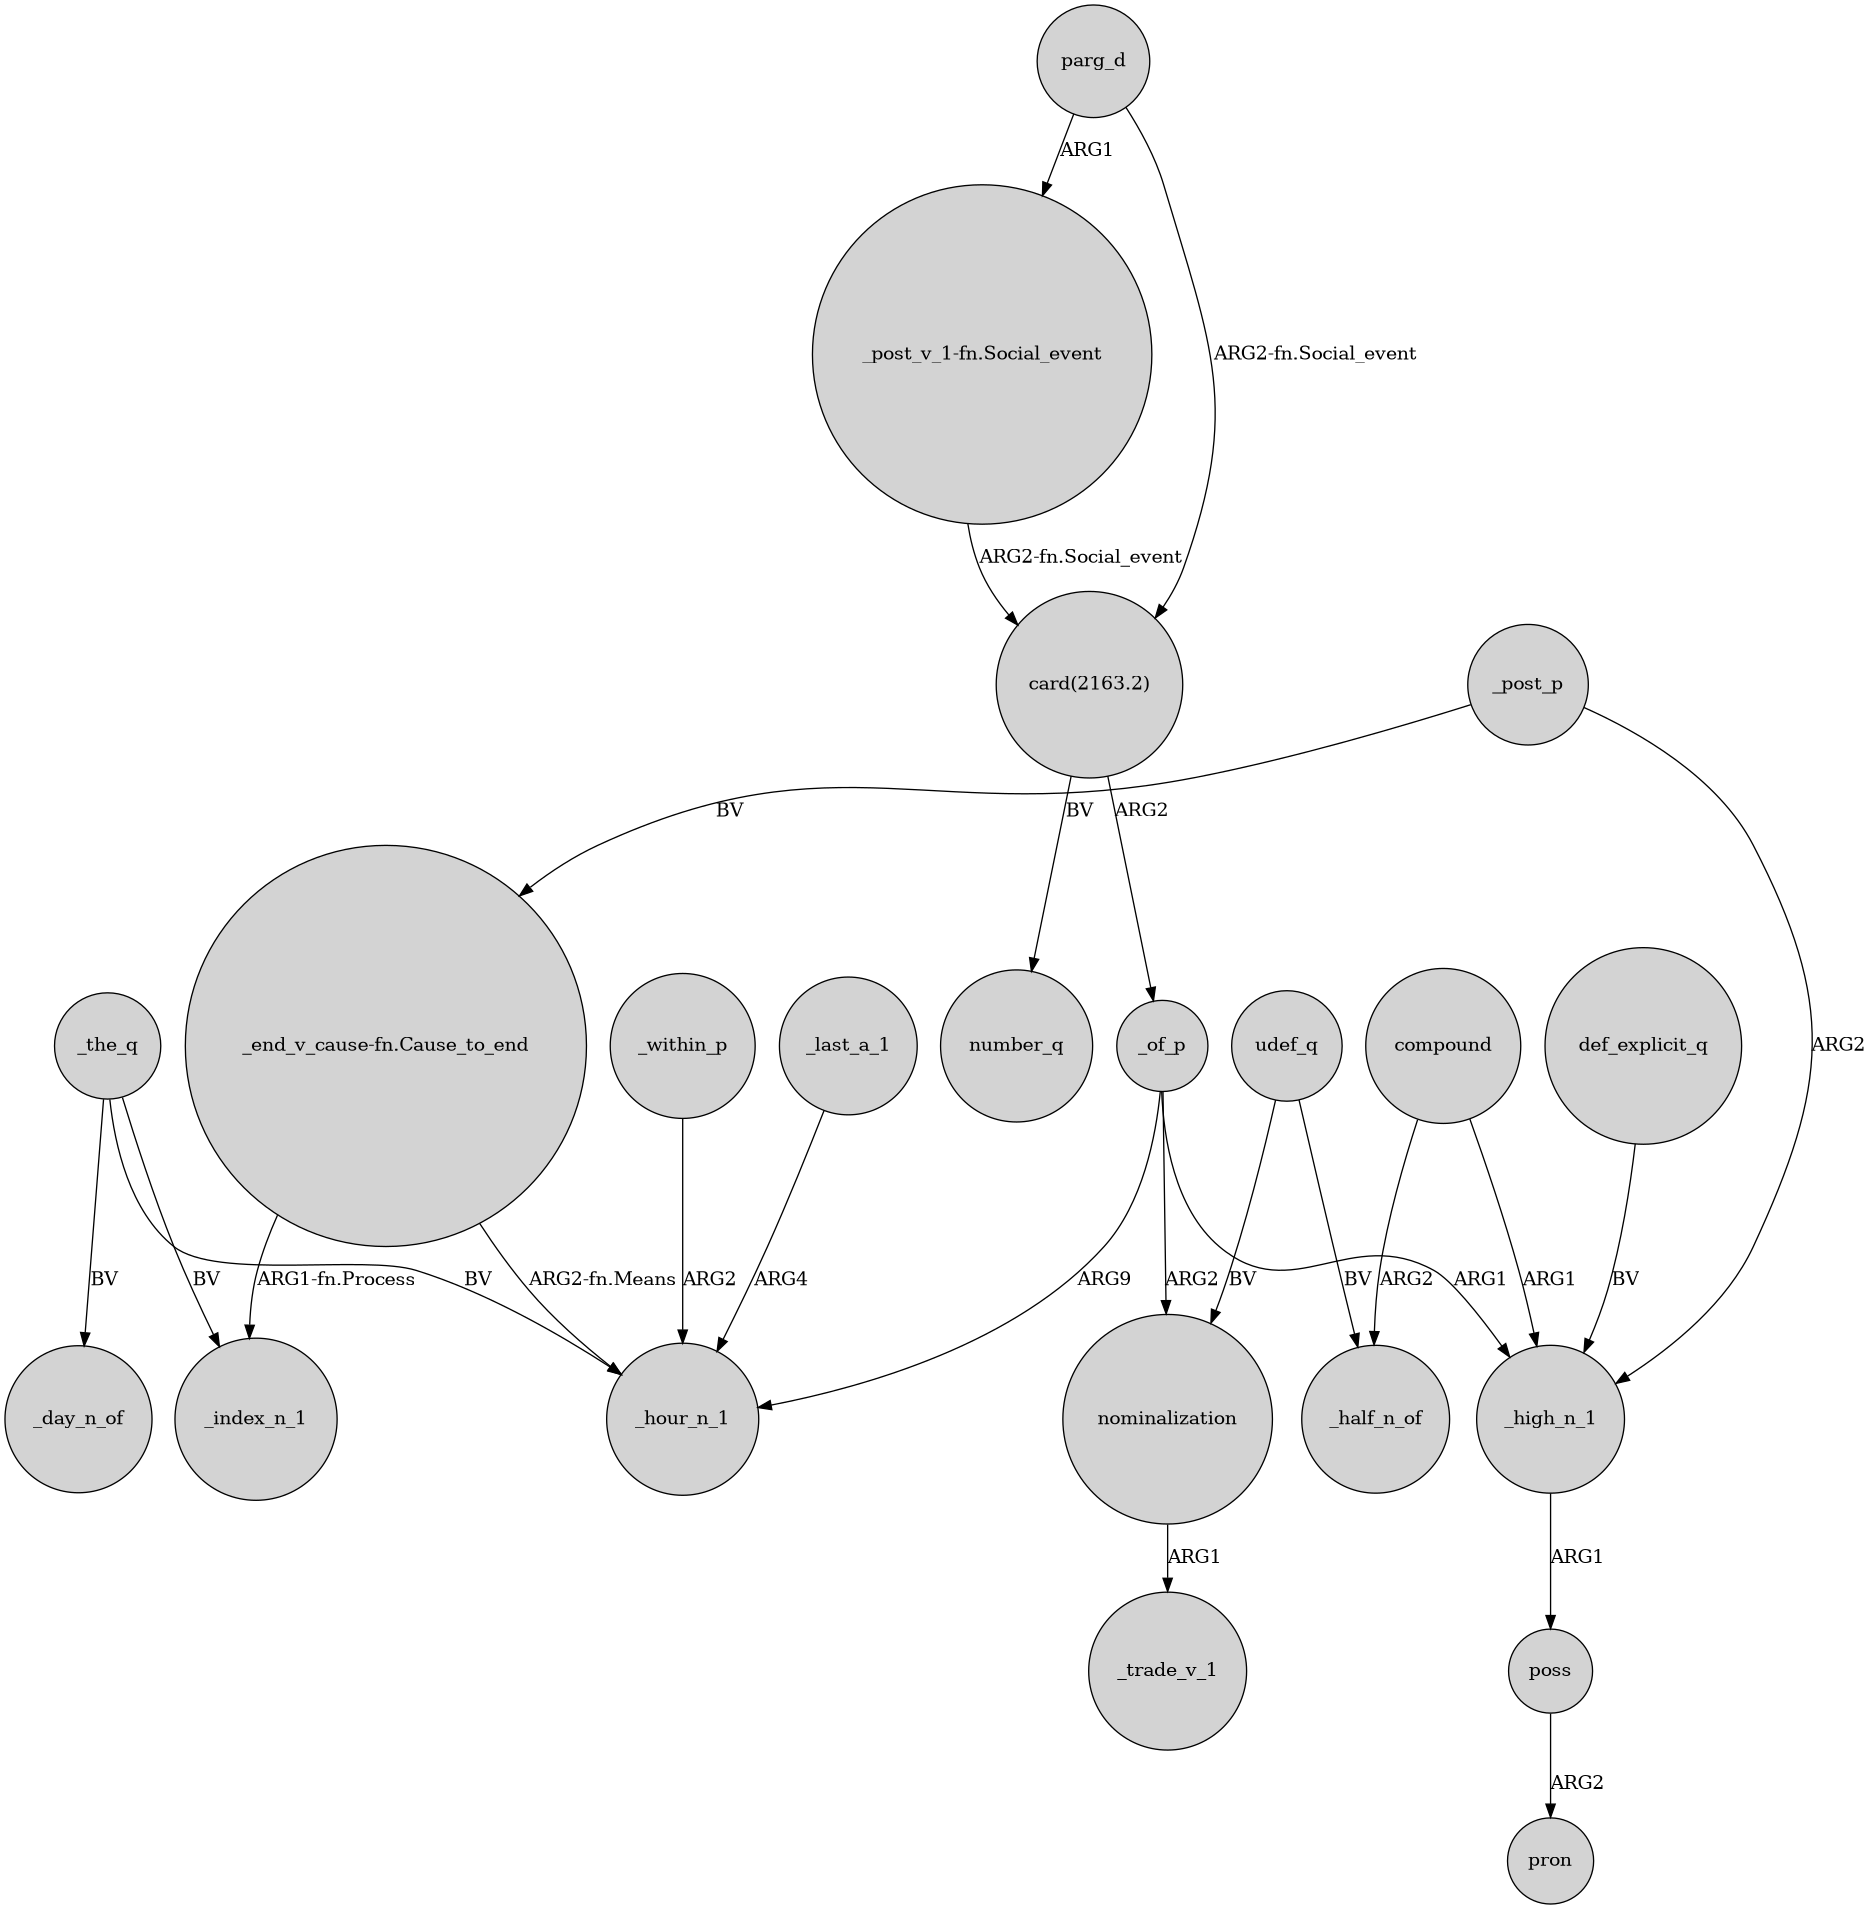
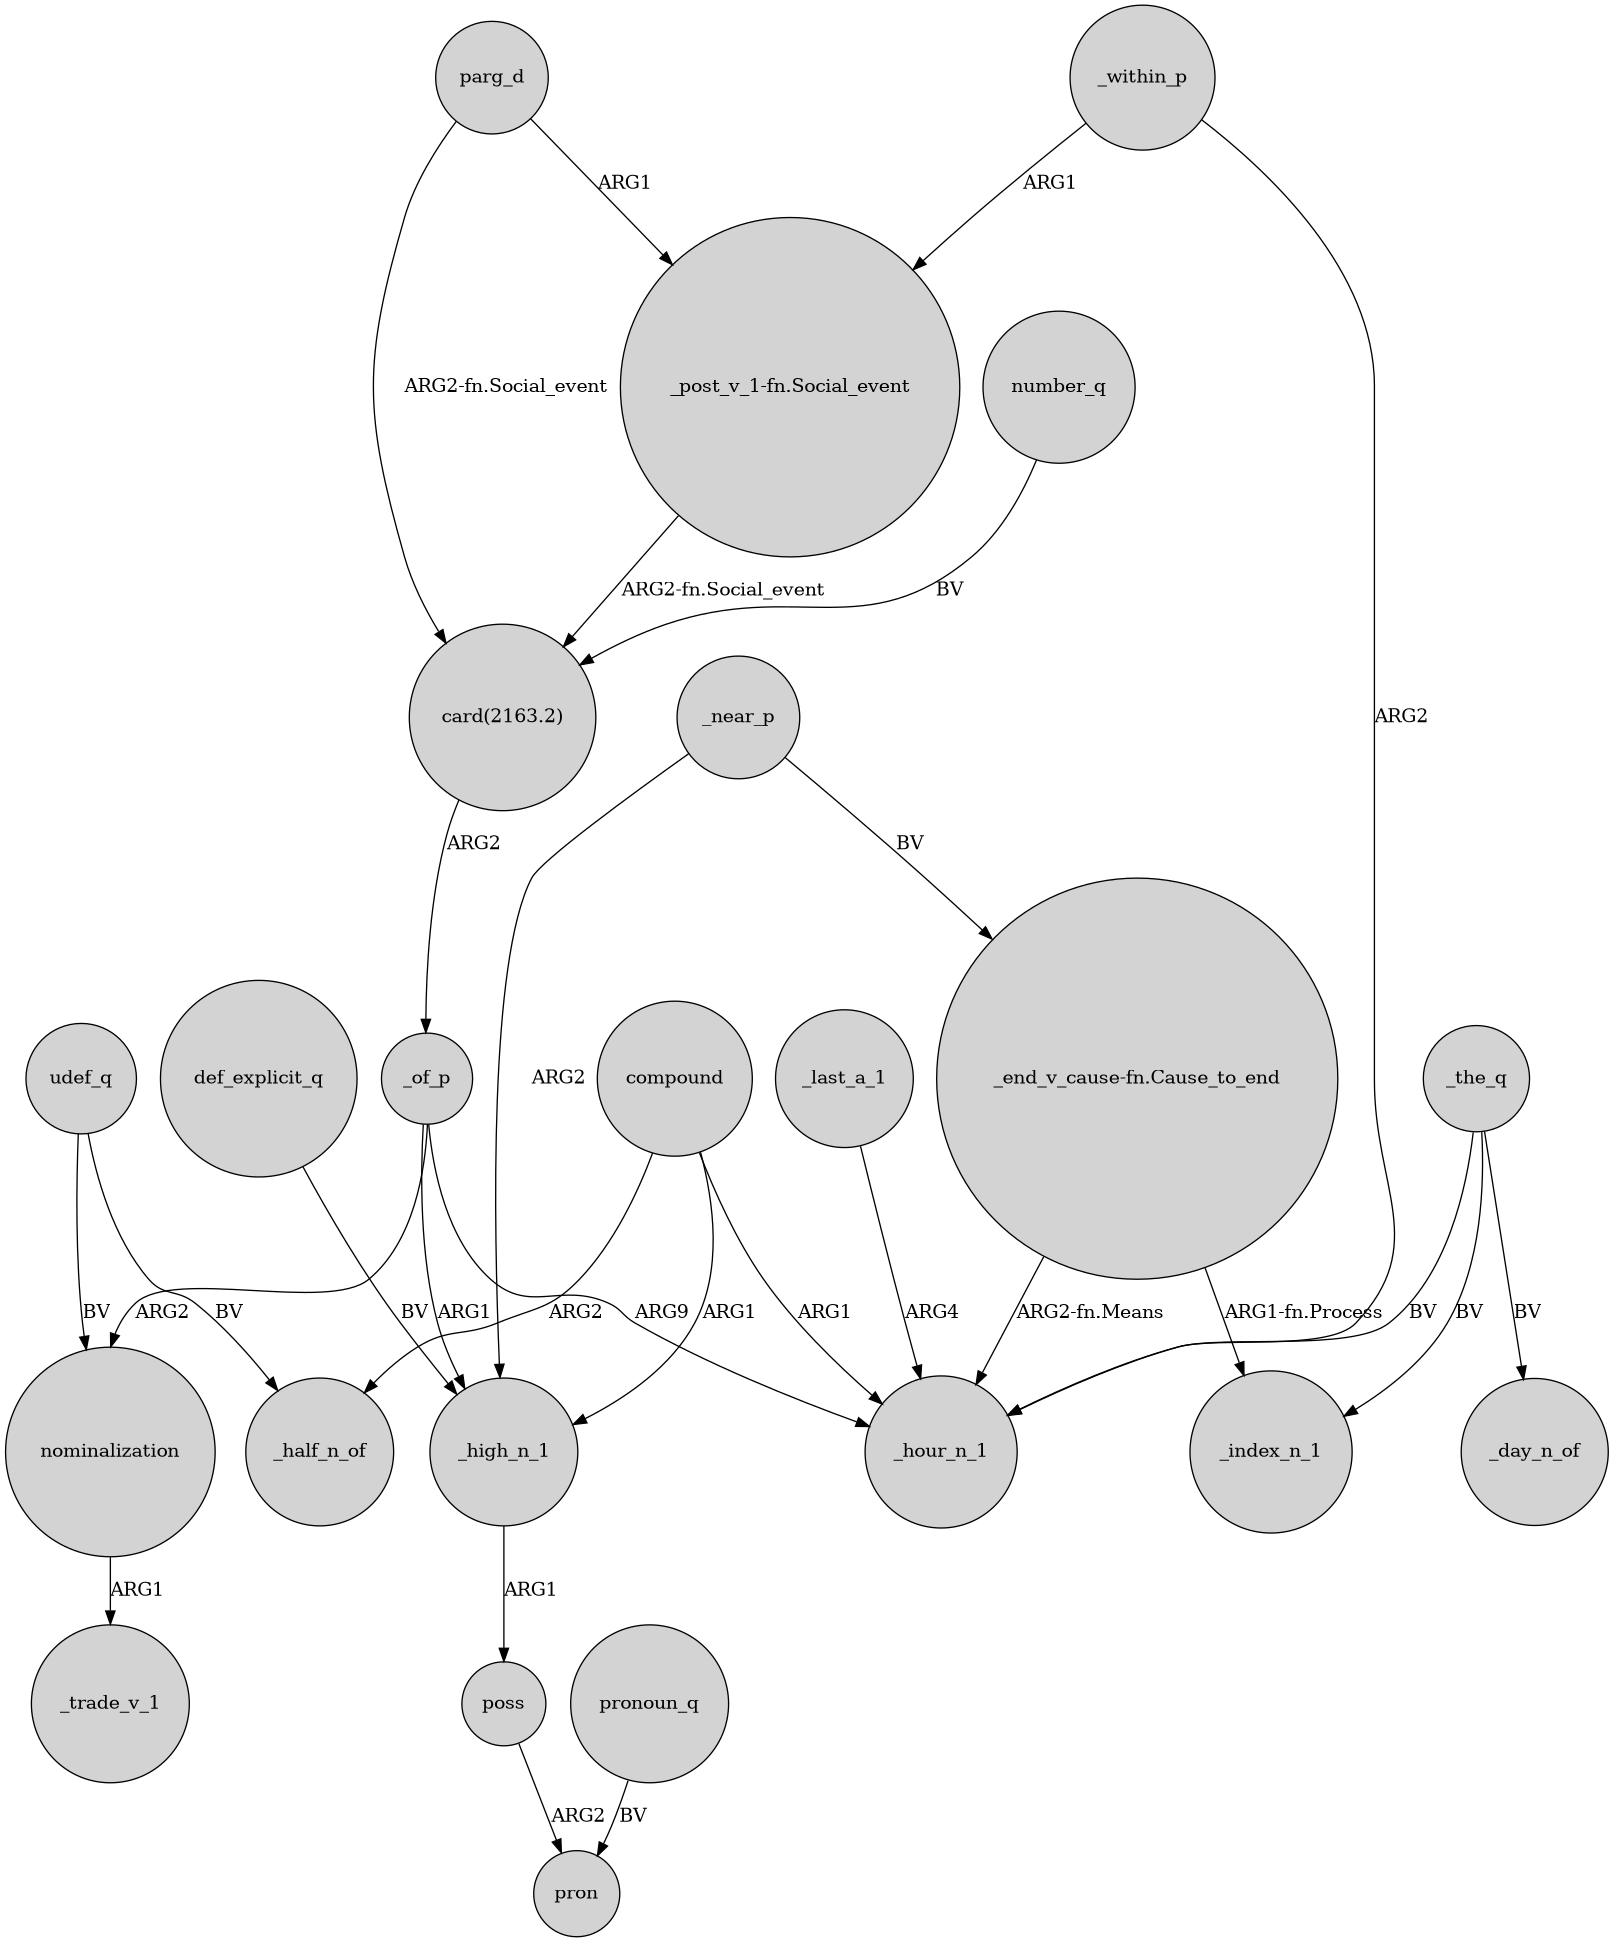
none -> (1003, 191)
(1528, 685) -> (738, 717)
(1053, 867) -> (842, 607)
none -> (769, 1286)
none -> (650, 1704)
